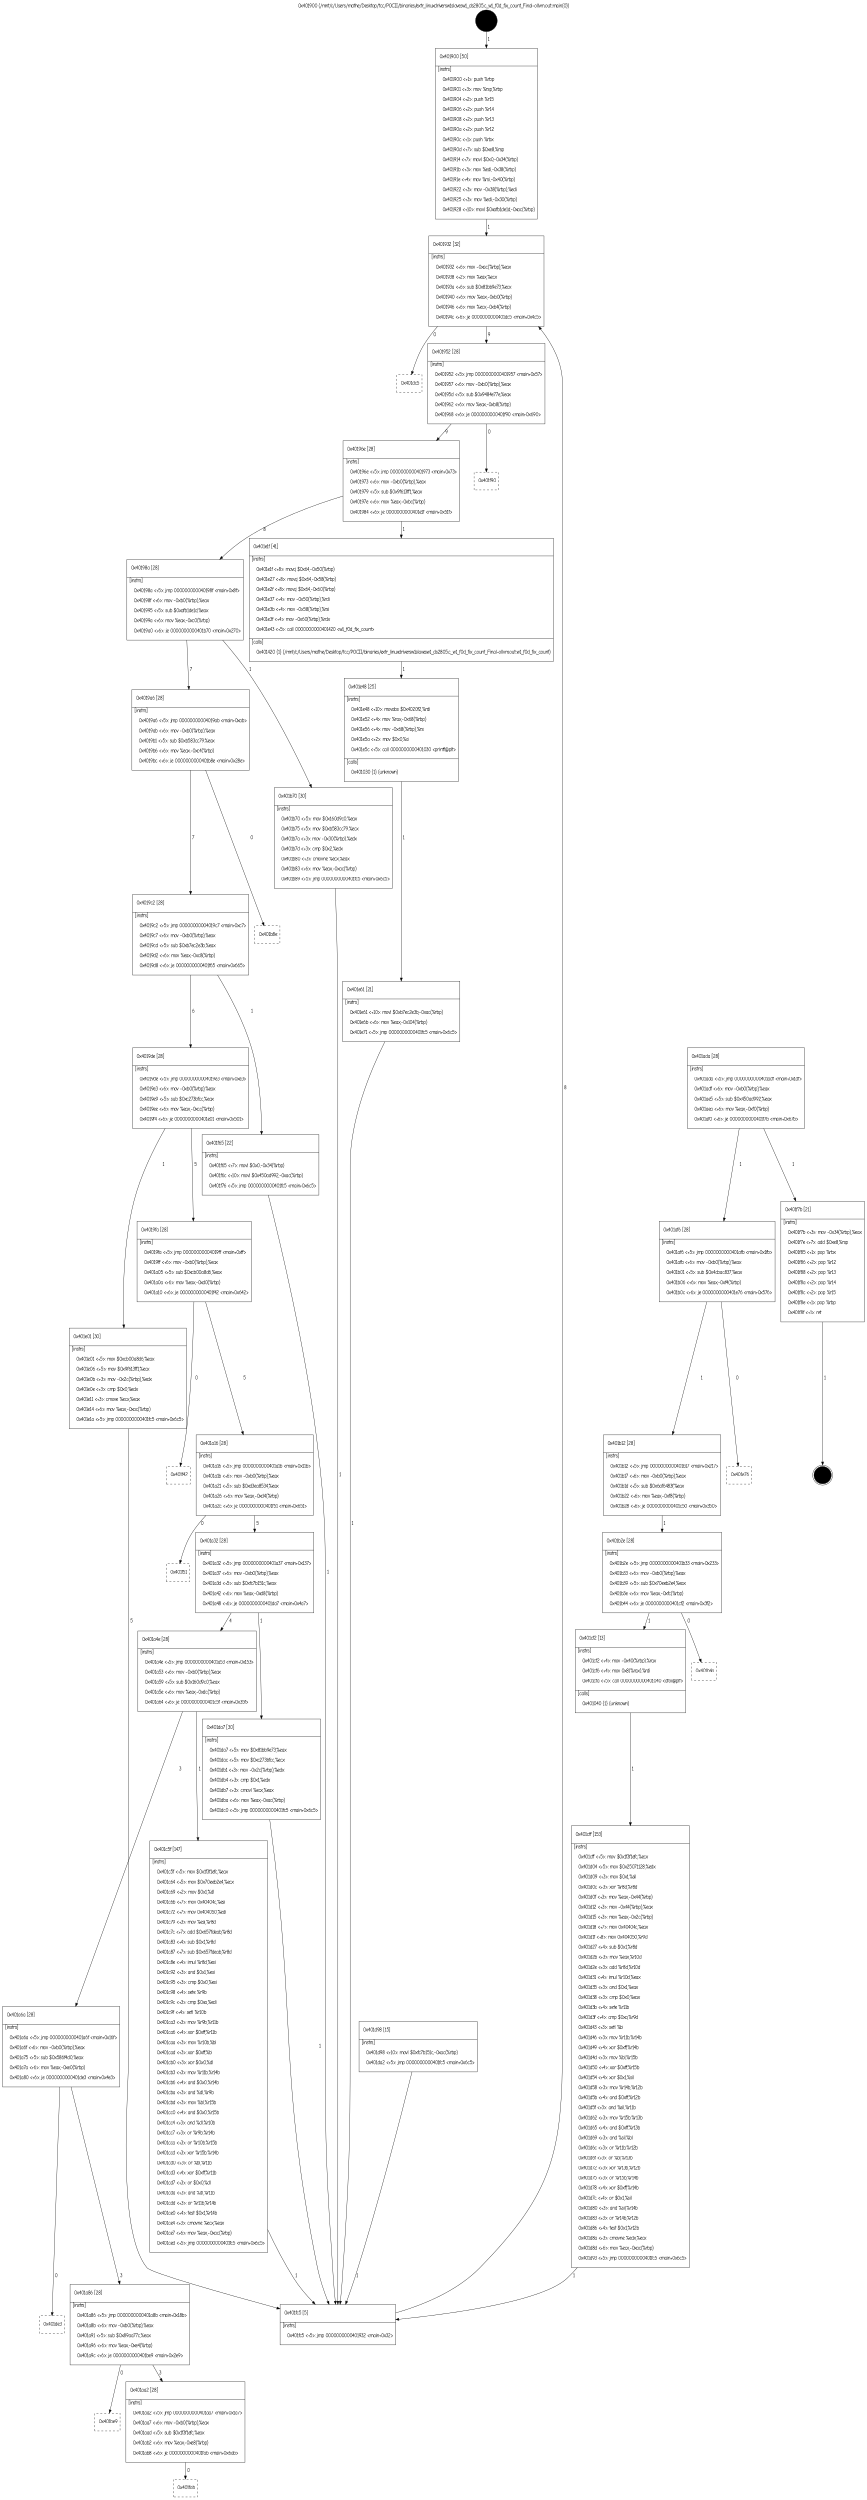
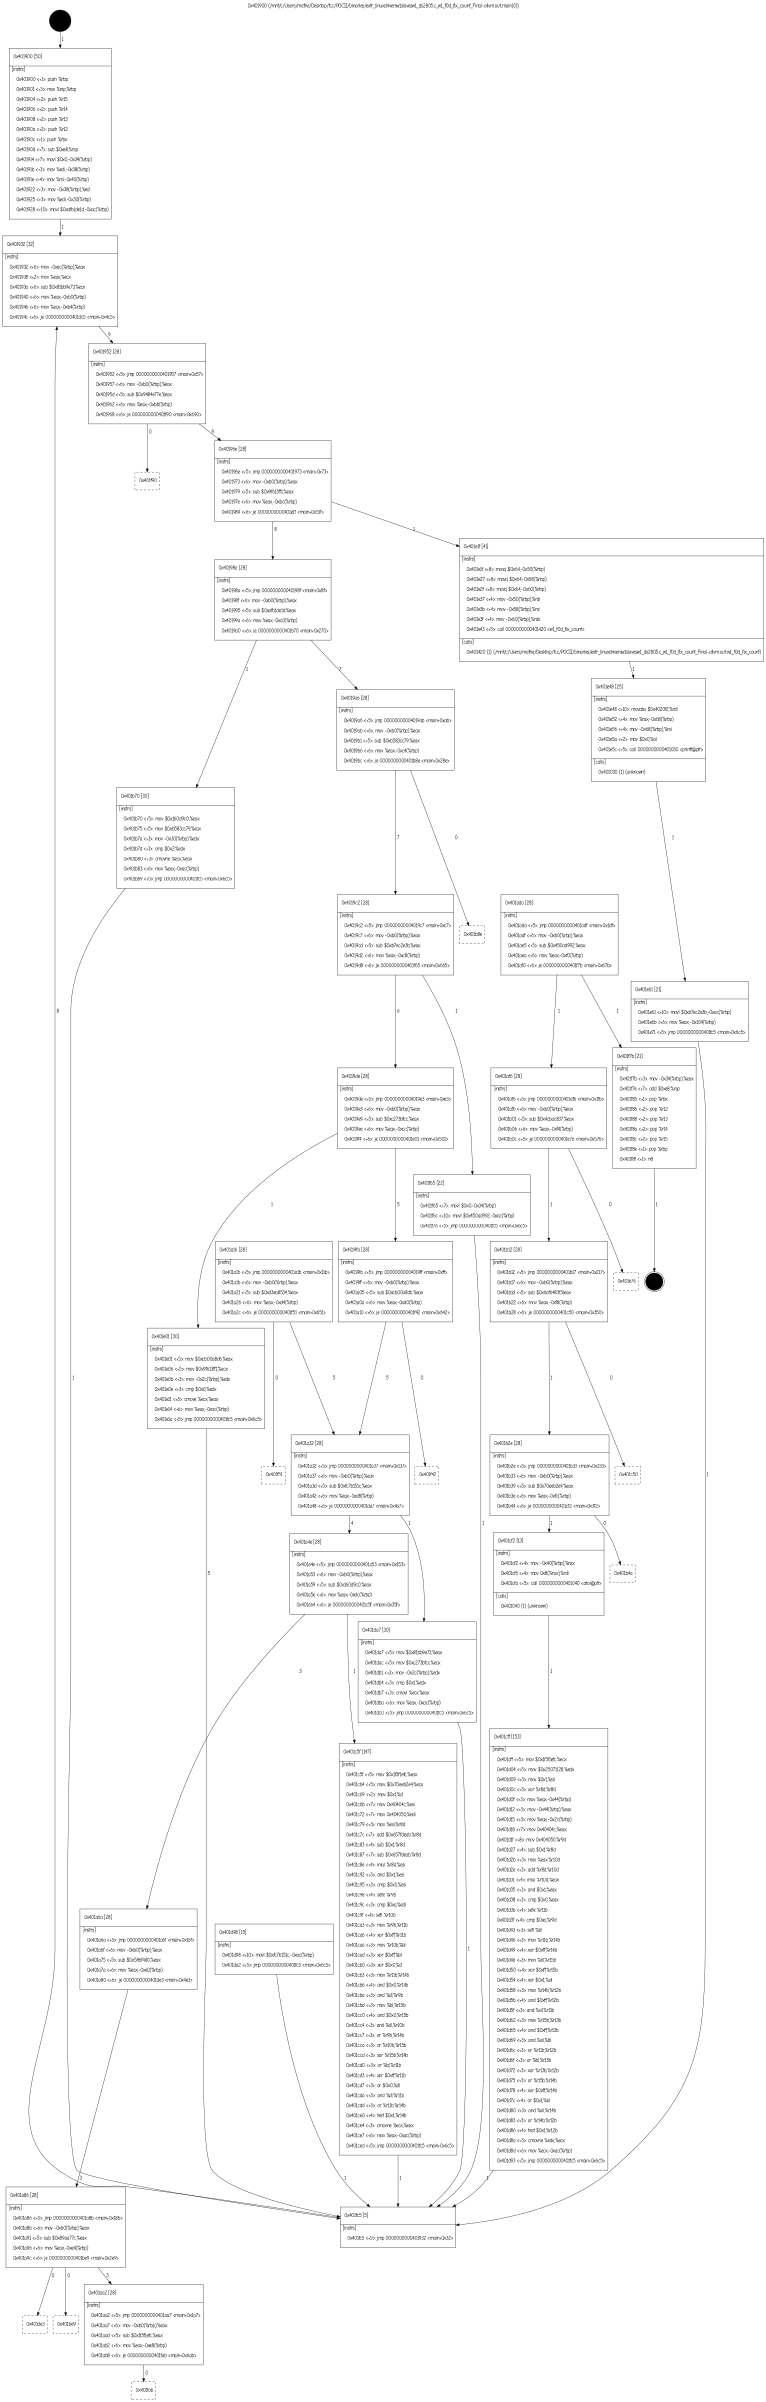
(409, 384) -> none
(224, 1367) -> (373, 1377)
none -> (628, 1475)
(56, 2200) -> (46, 2290)
